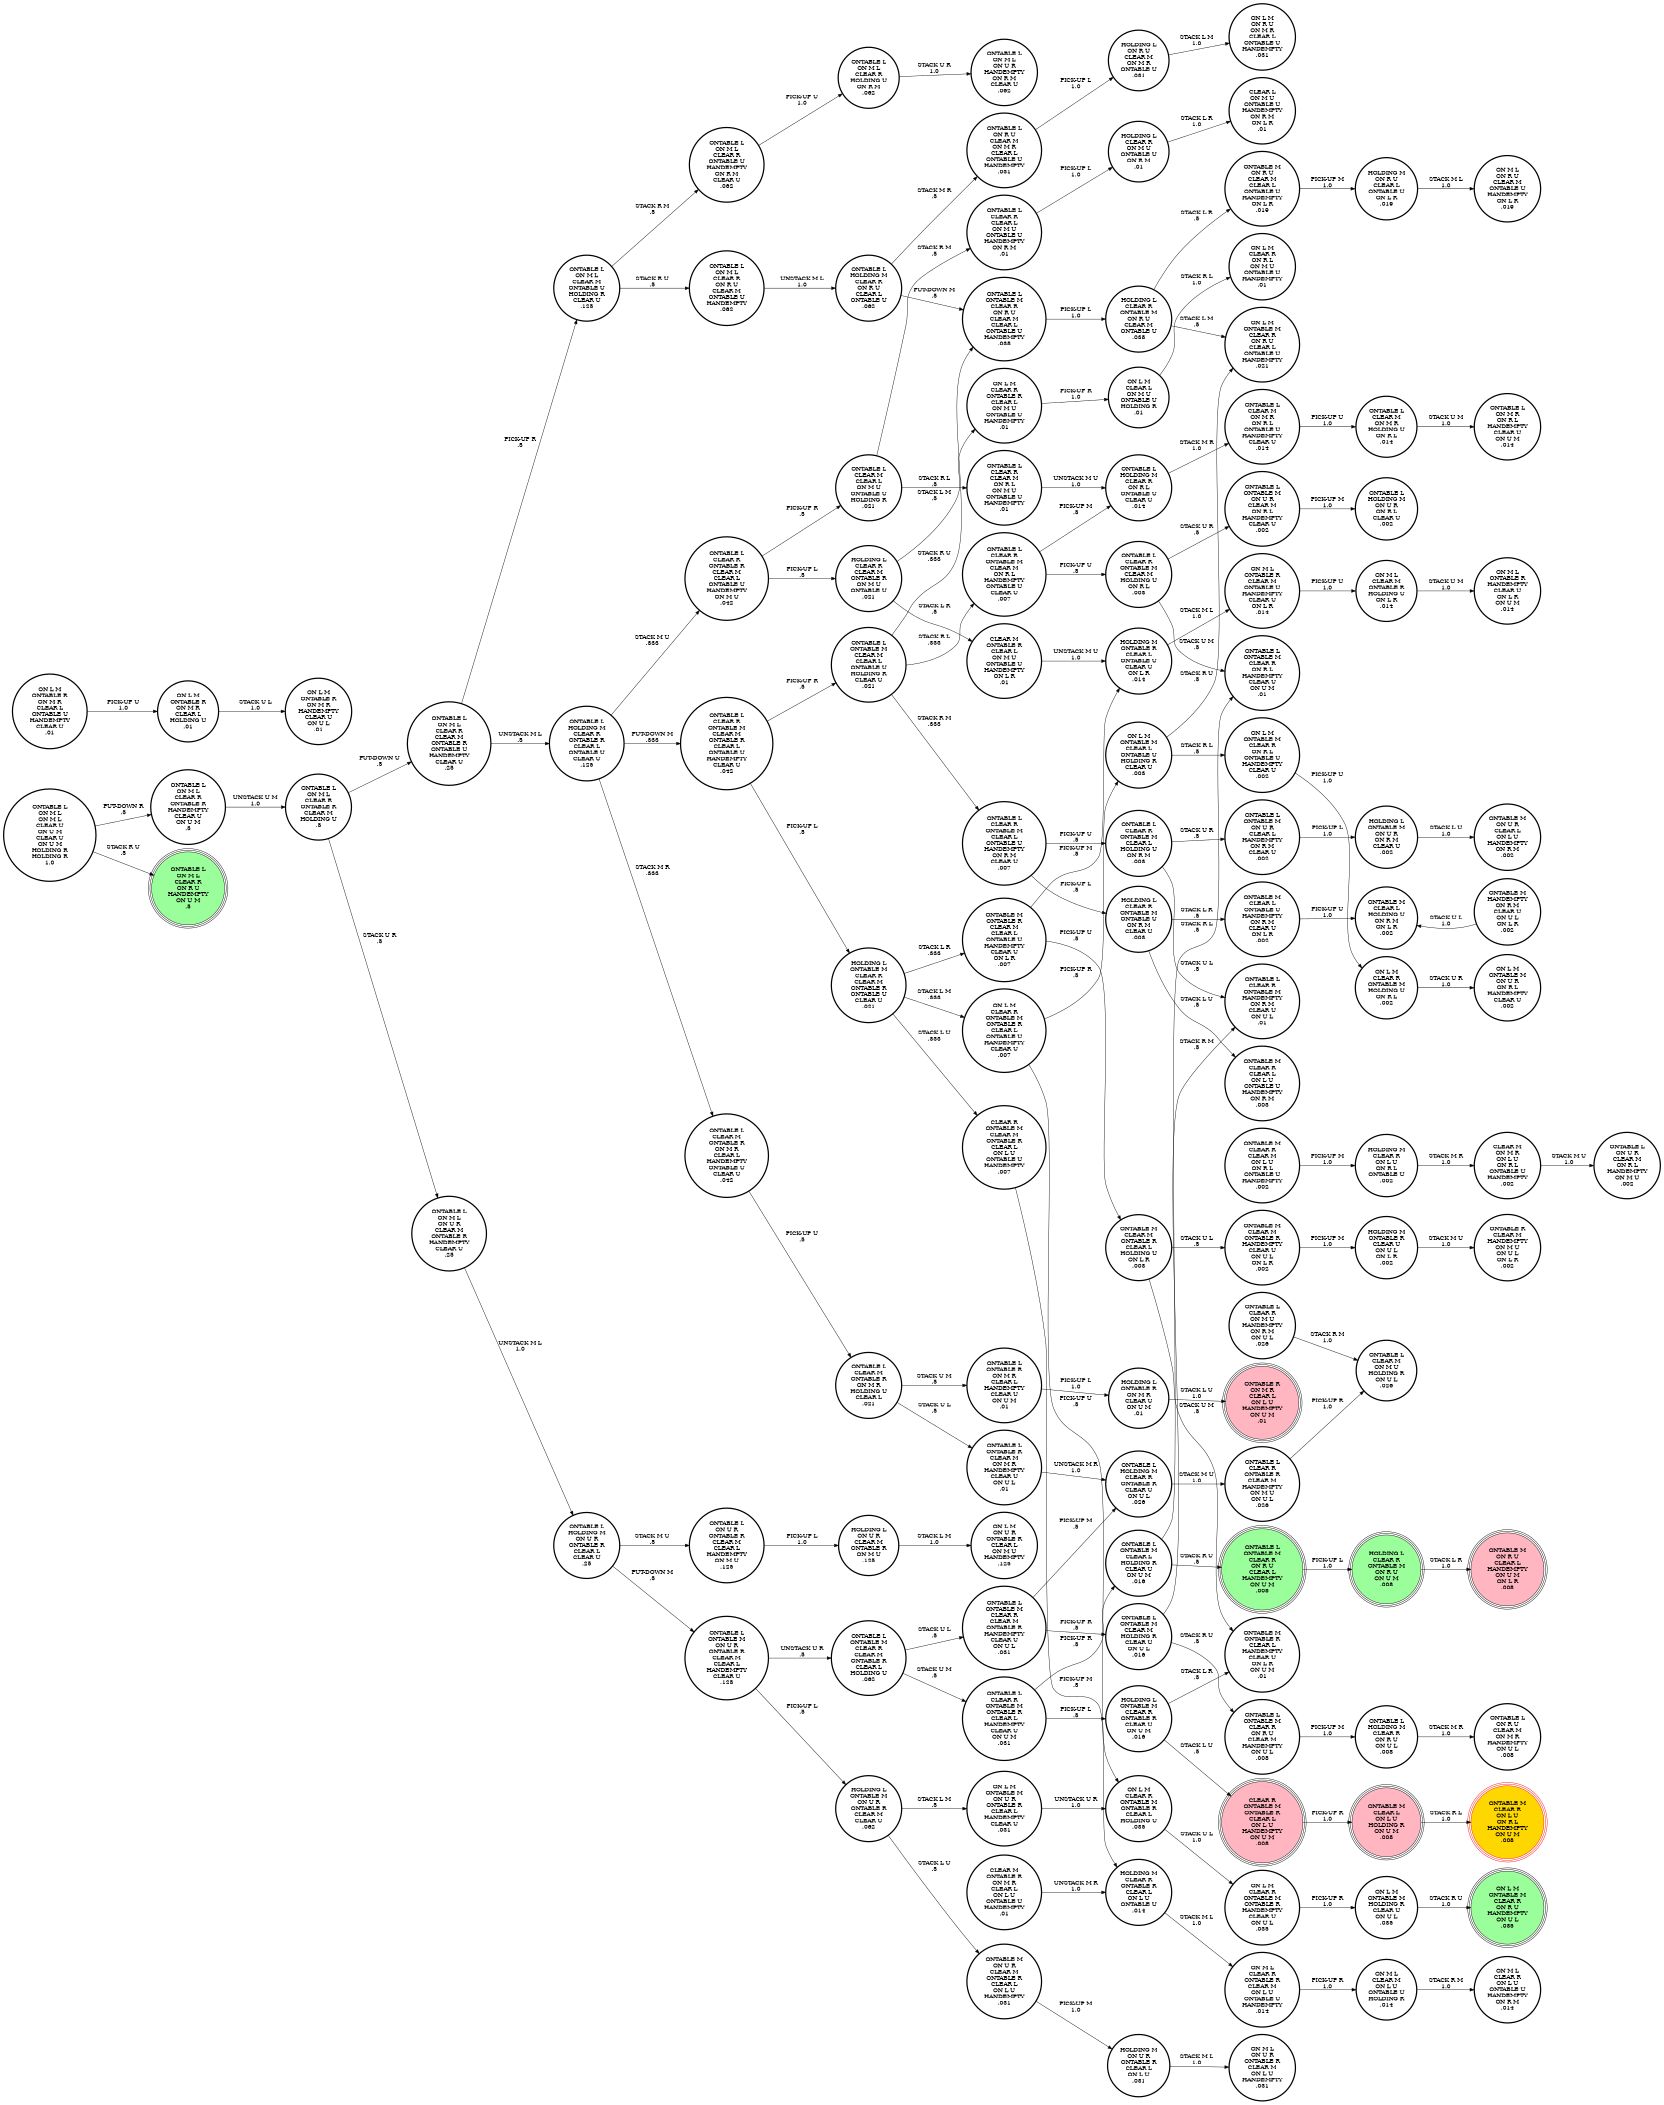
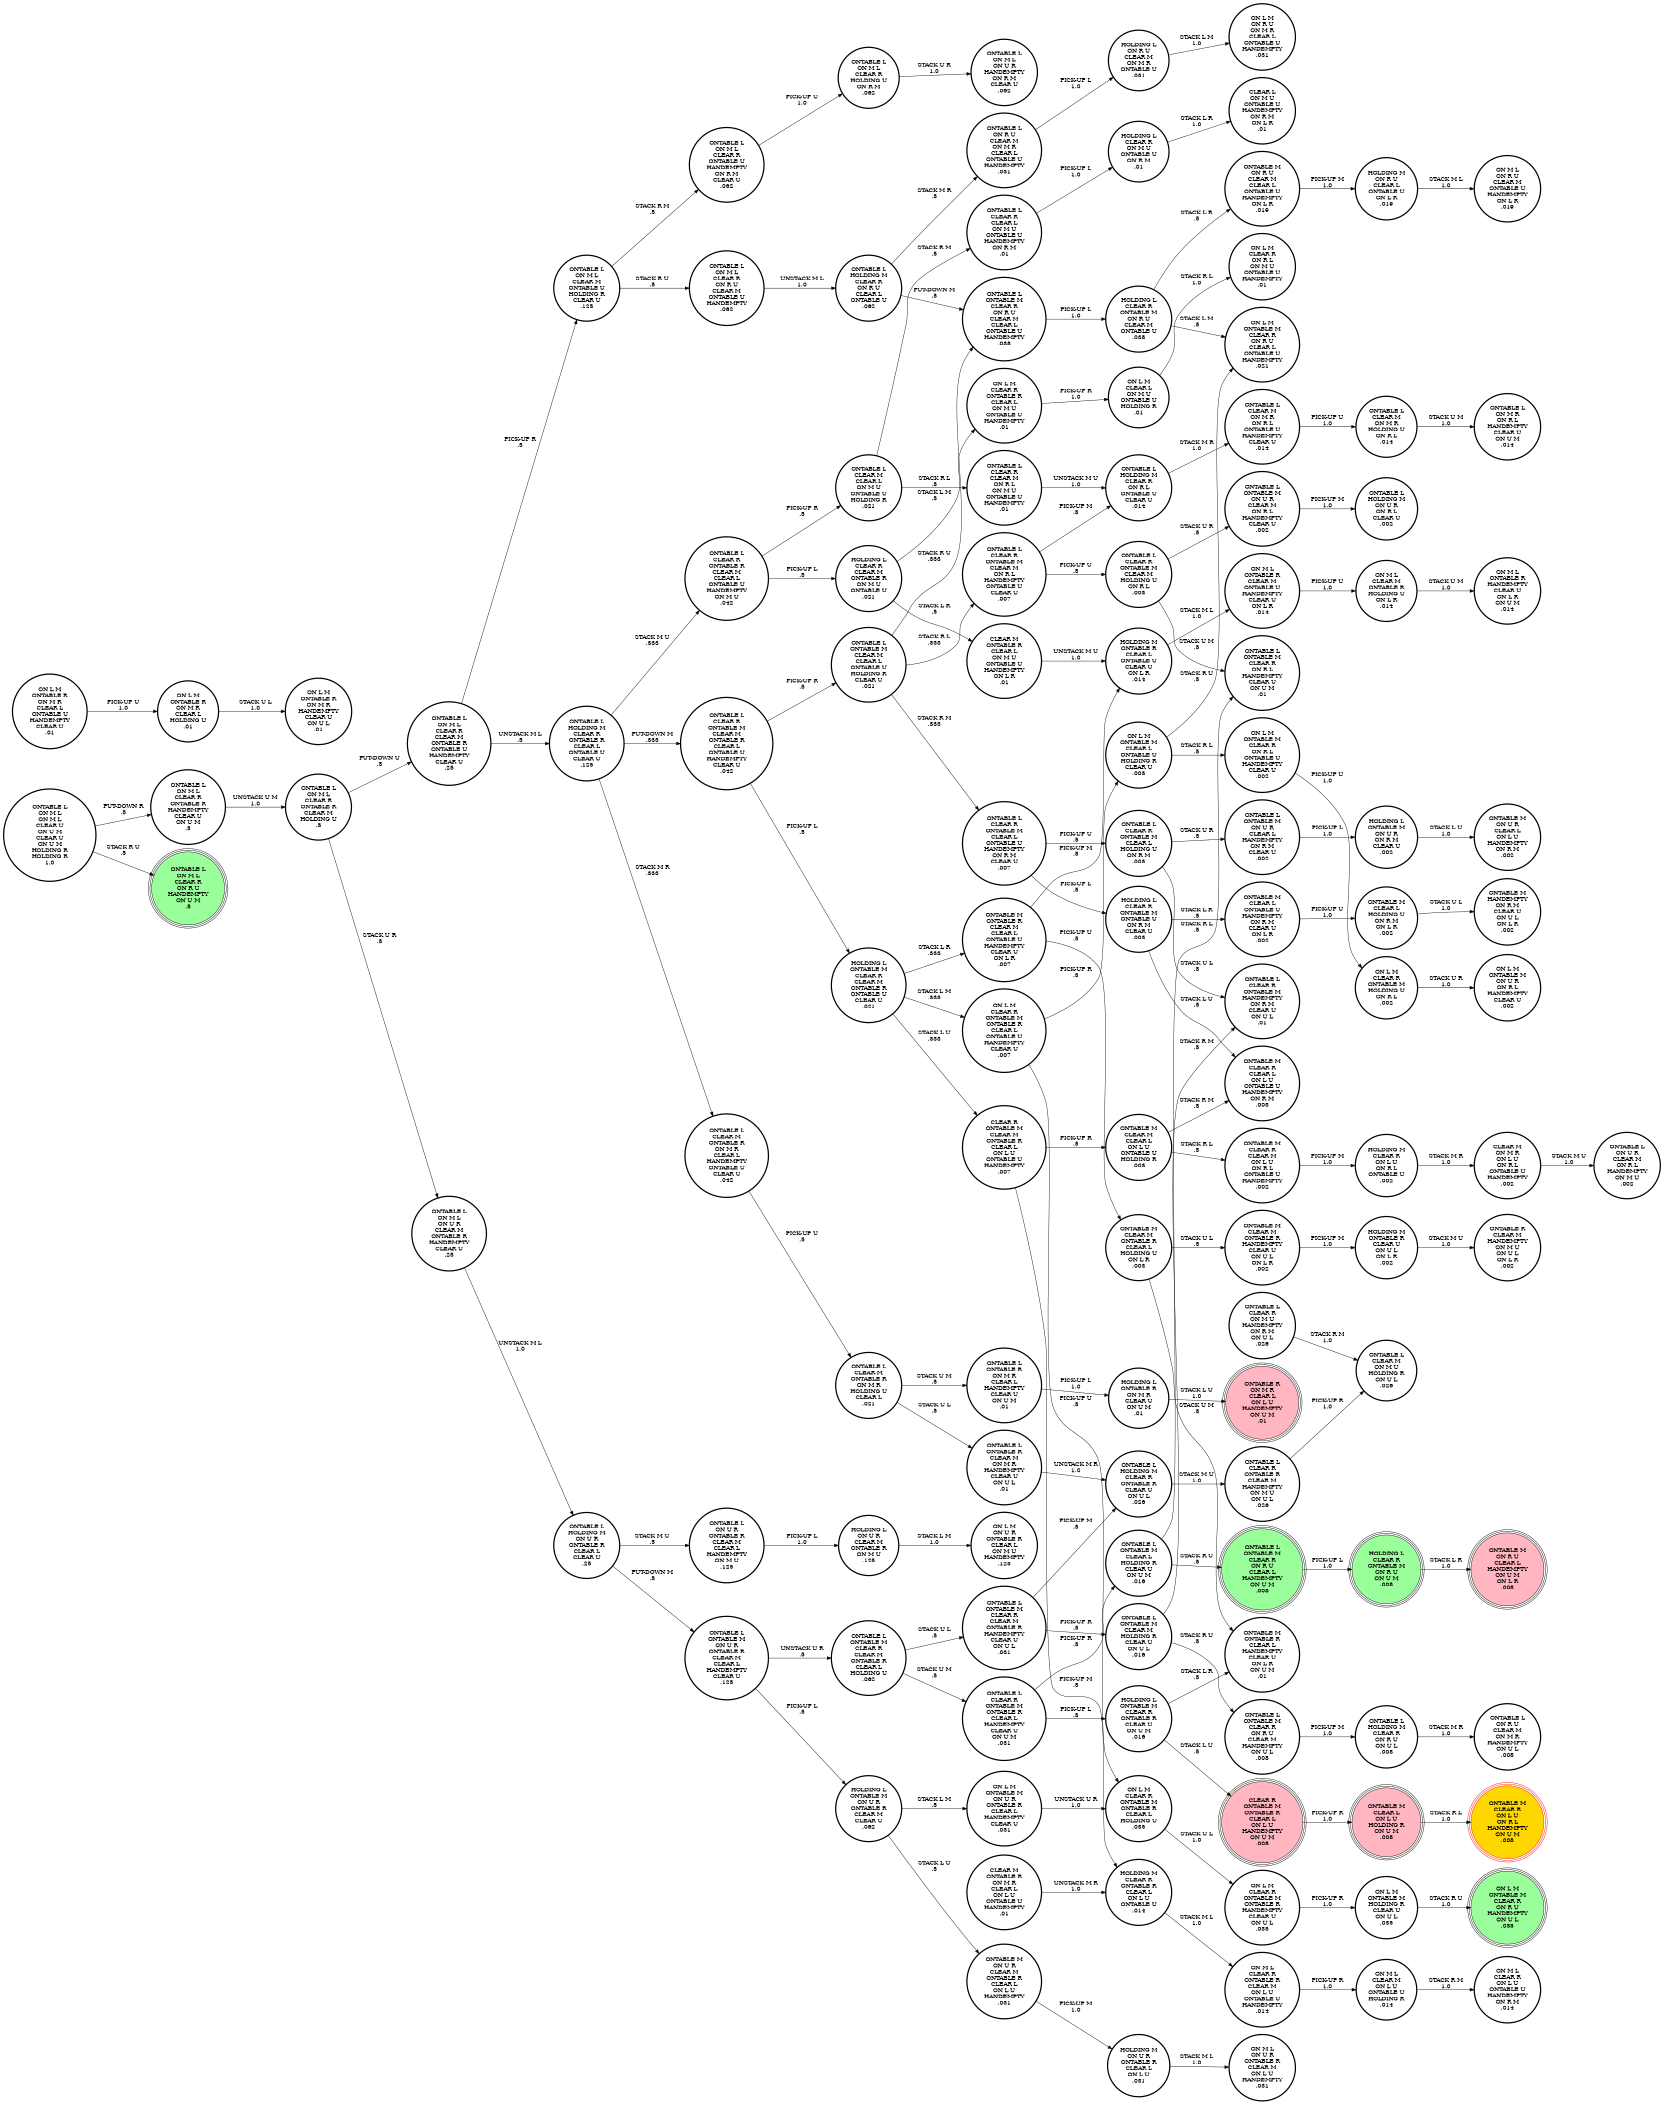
(1449, 928) -> (1444, 912)
none -> (1139, 1147)
